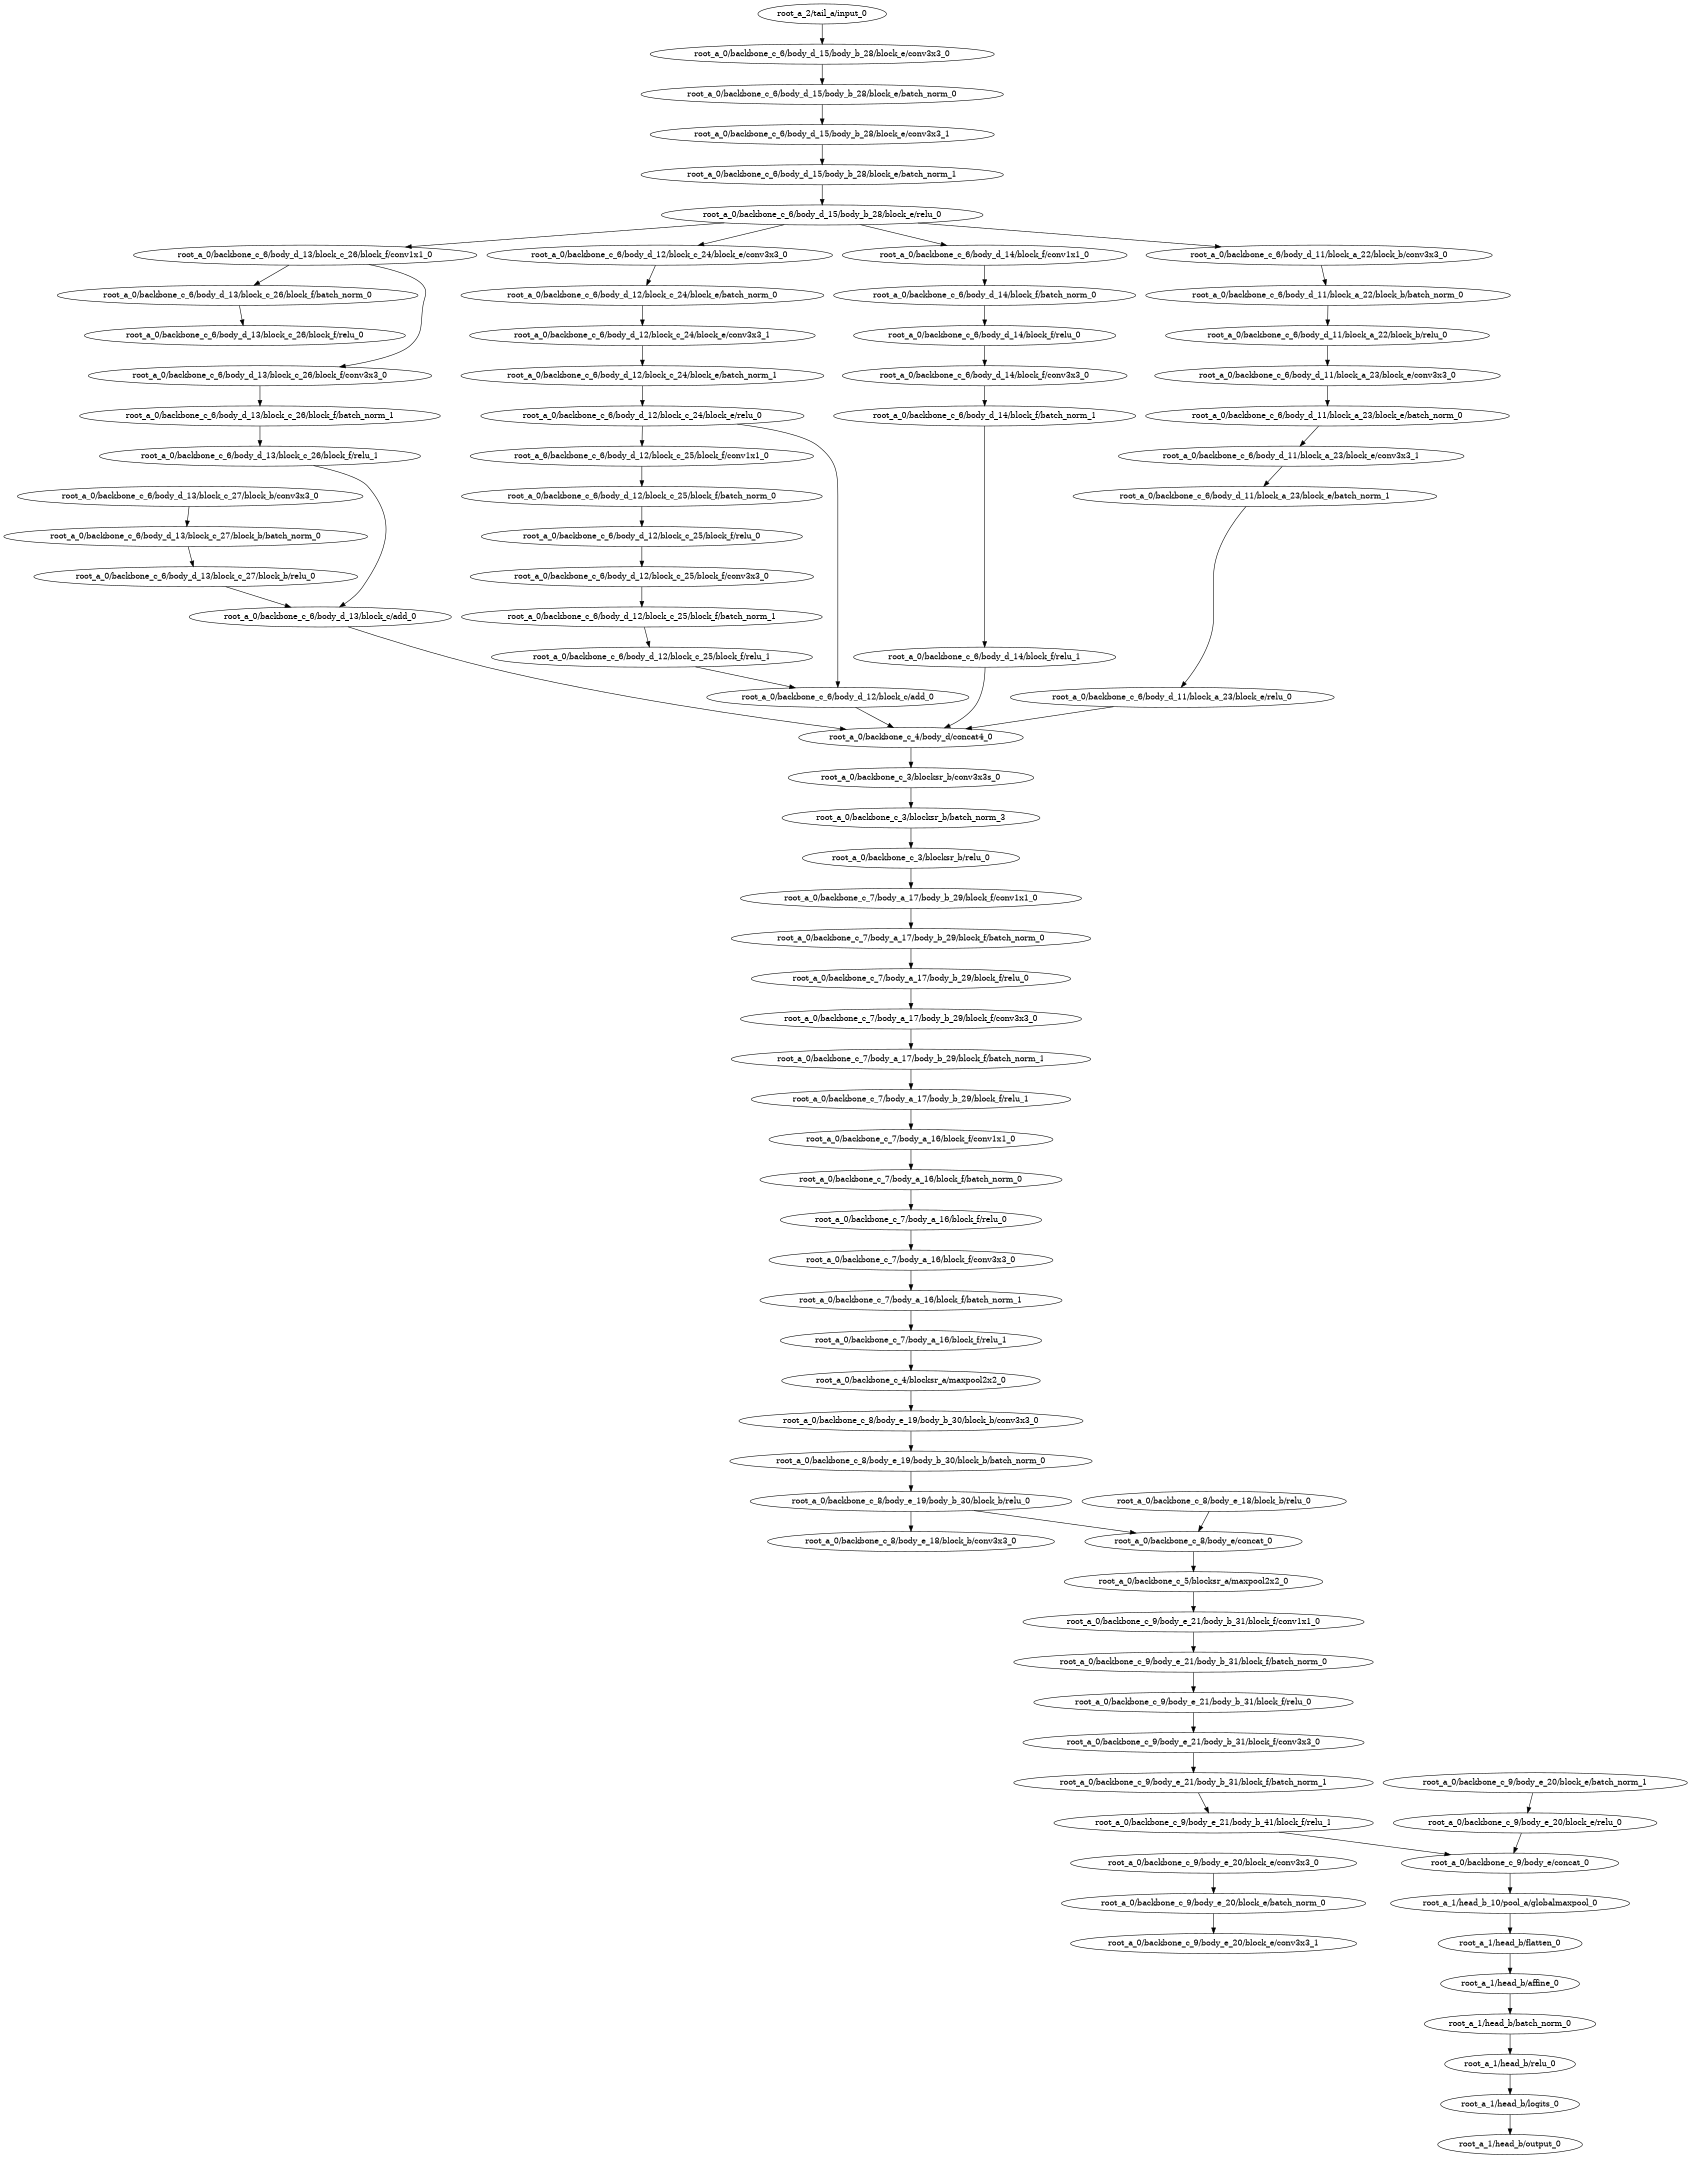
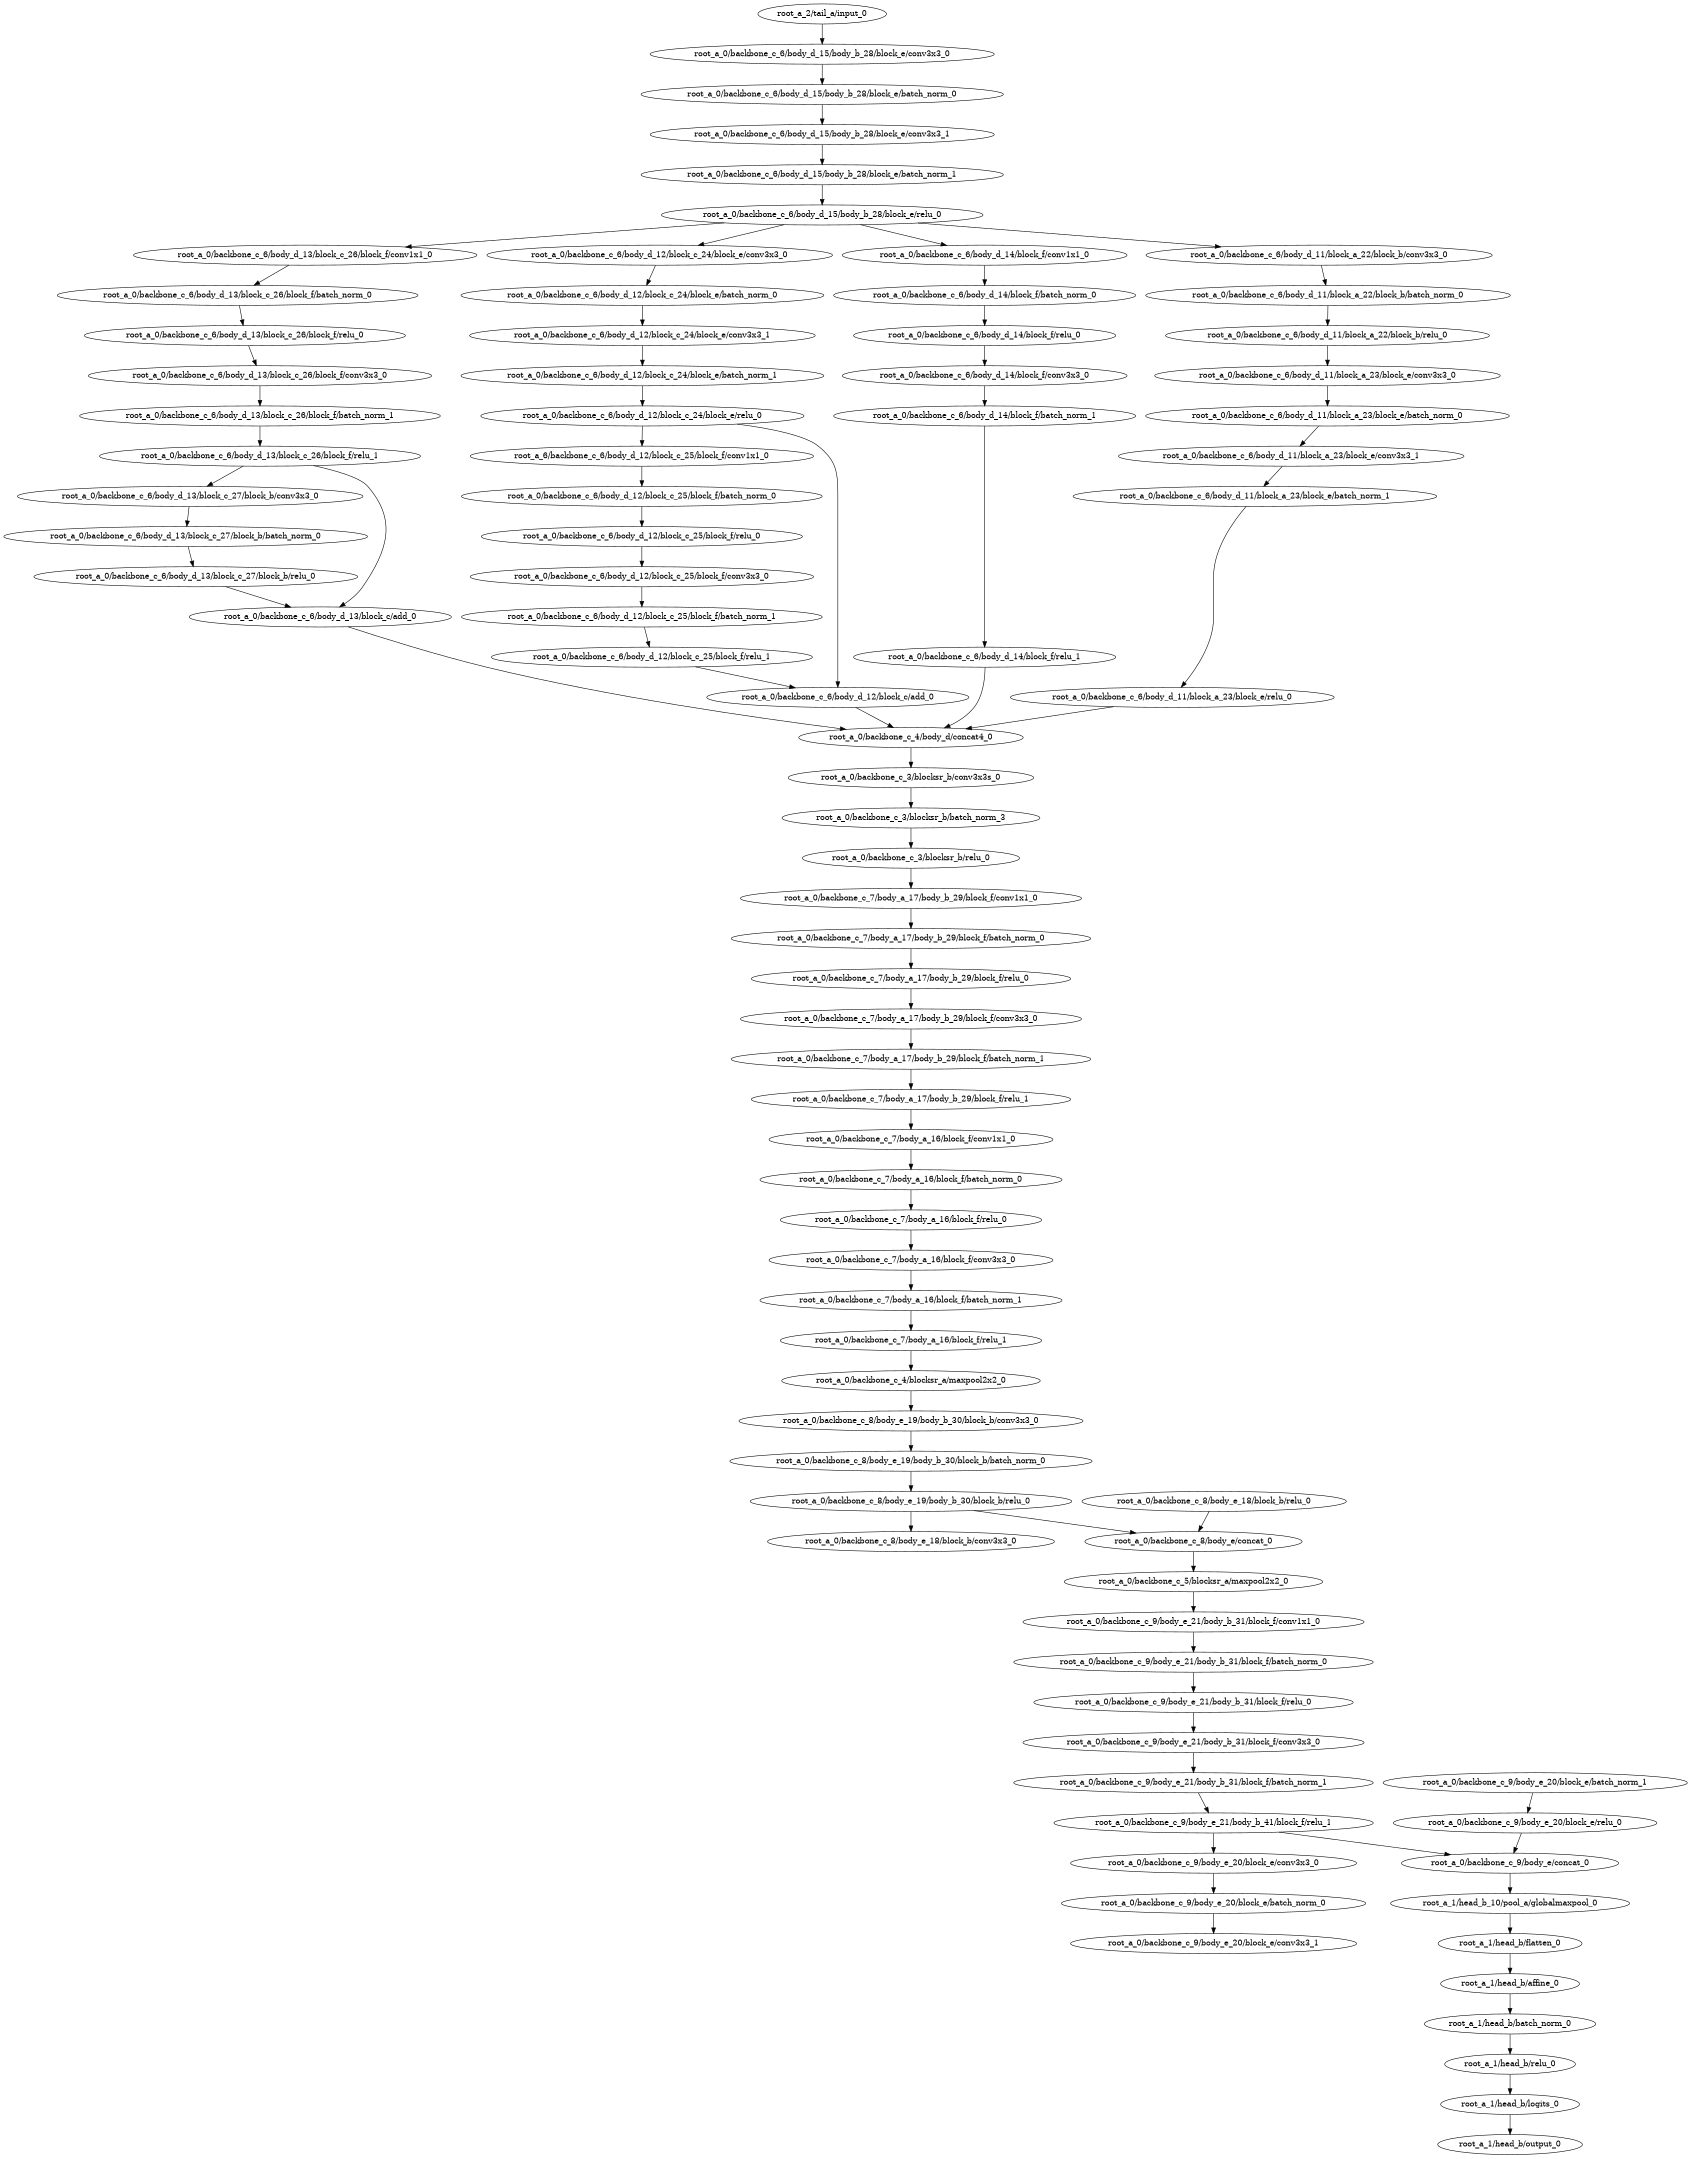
(421, 321) -> (251, 353)
none -> (228, 475)
none -> (1214, 1840)
